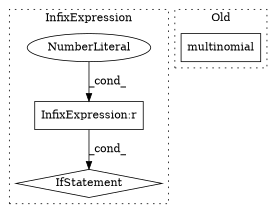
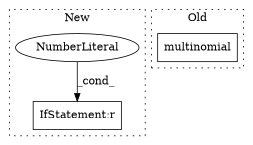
(89, 18) -> (77, 18)
(89, 116) -> (77, 116)
(89, 183) -> none
